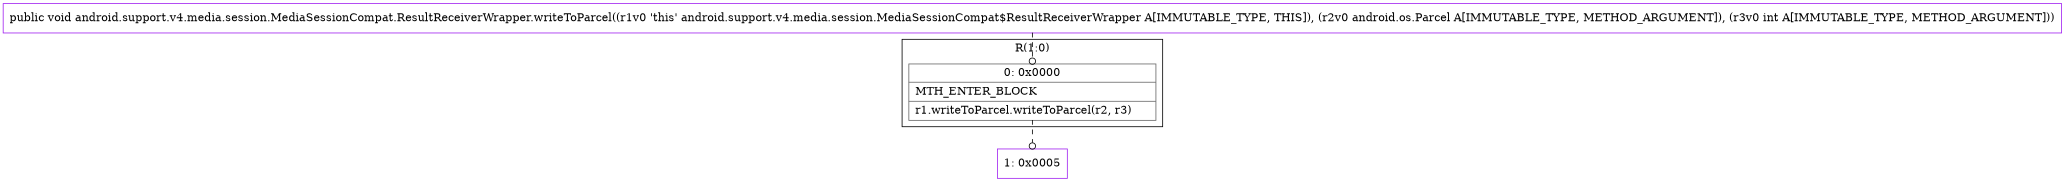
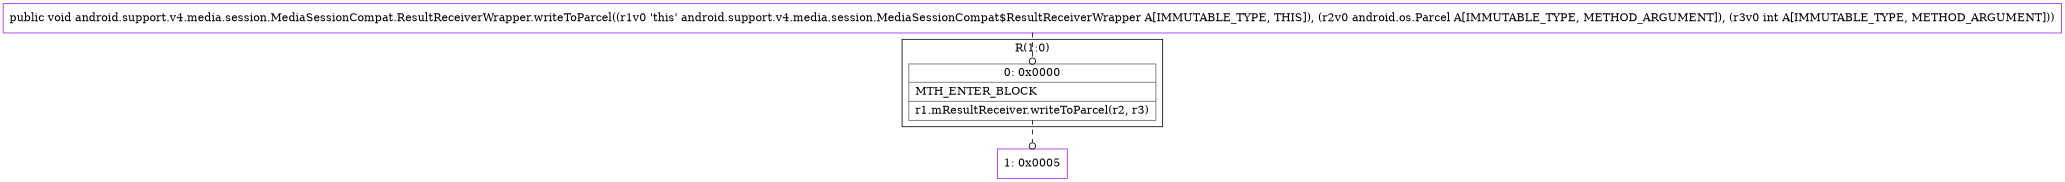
(1024, 110) -> (1032, 110)
